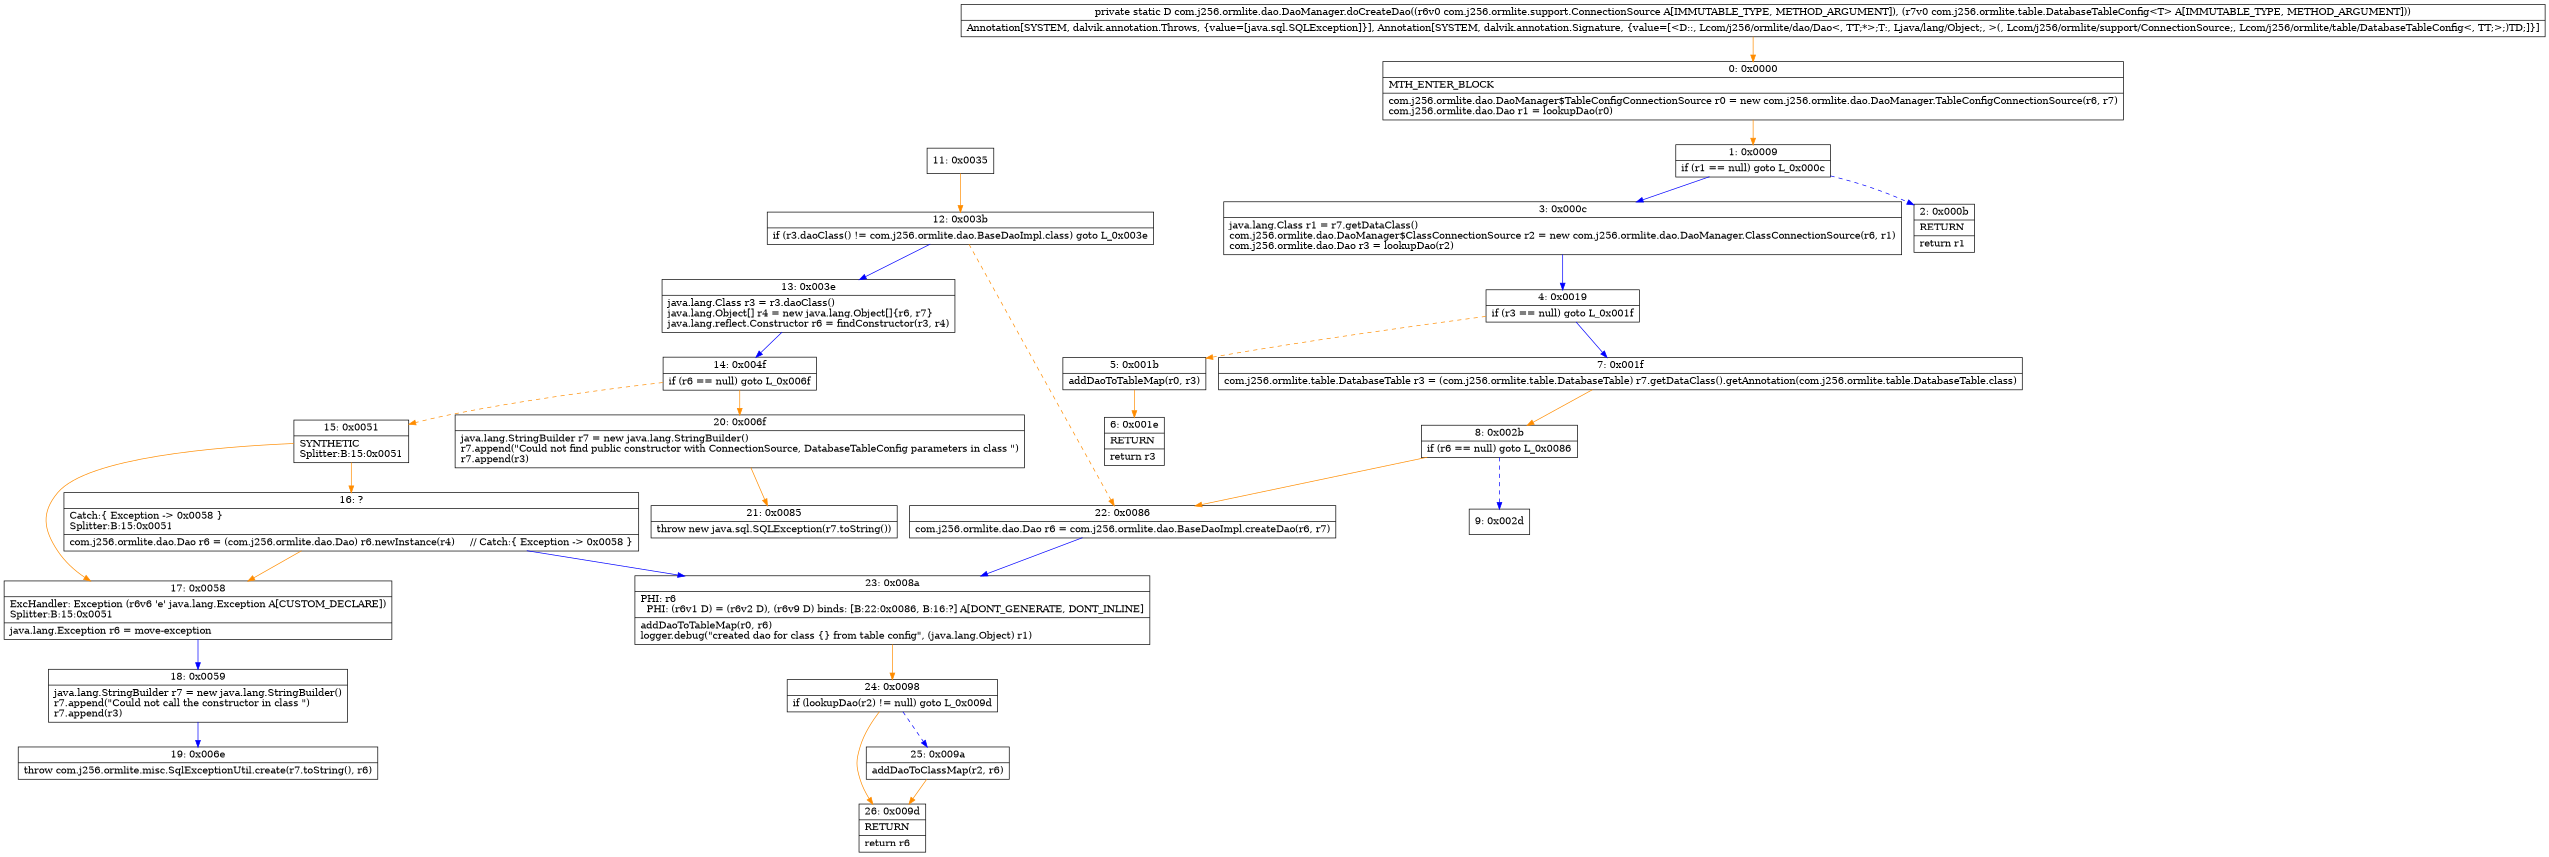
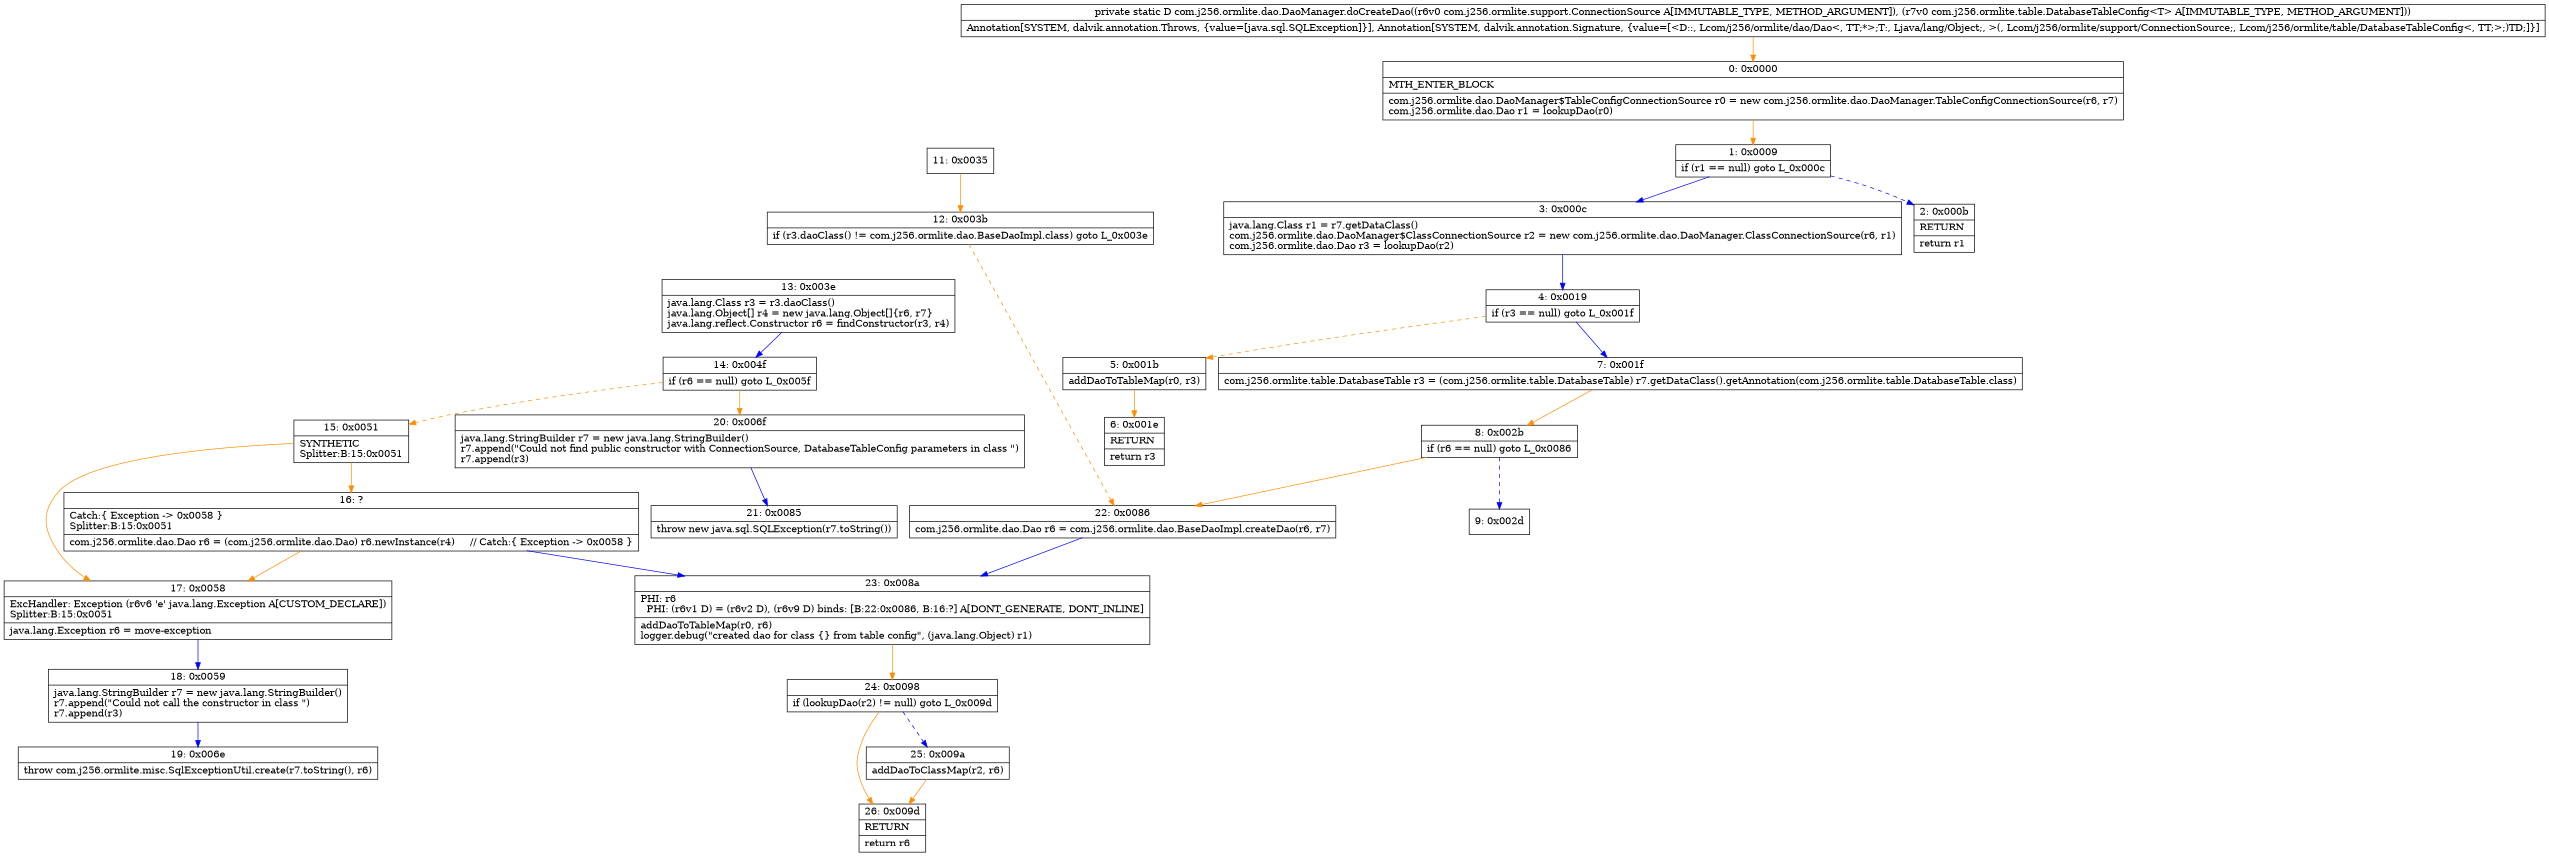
(898, 260) -> none
(740, 382) -> (740, 382)
(758, 483) -> (758, 483)
